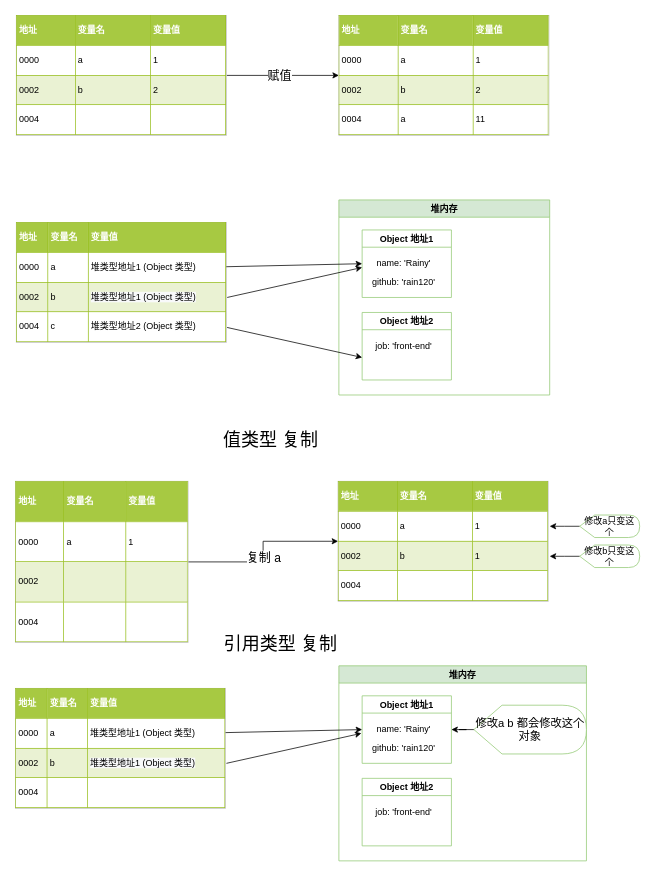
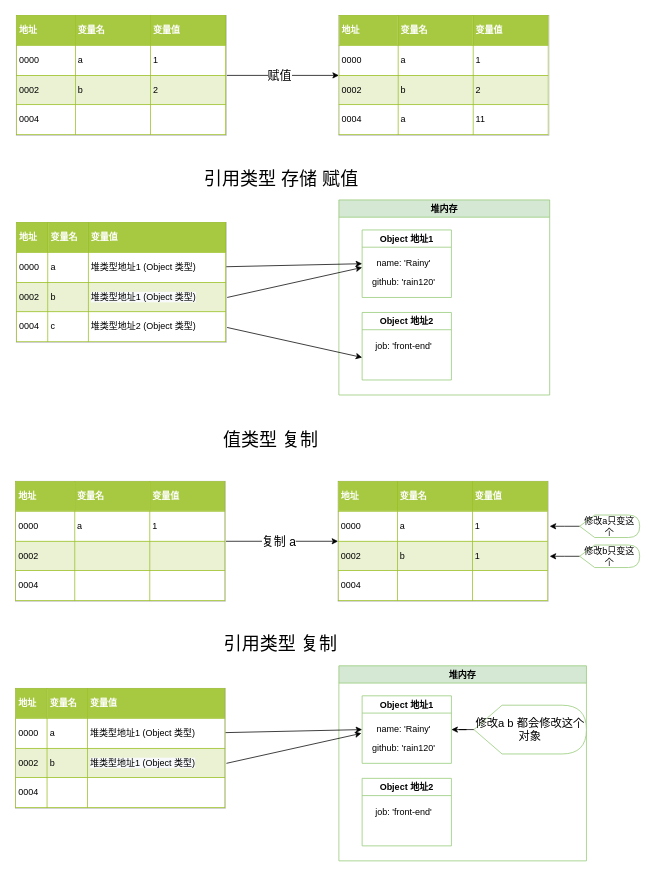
none -> (281, 179)
(102, 562) -> (120, 541)
